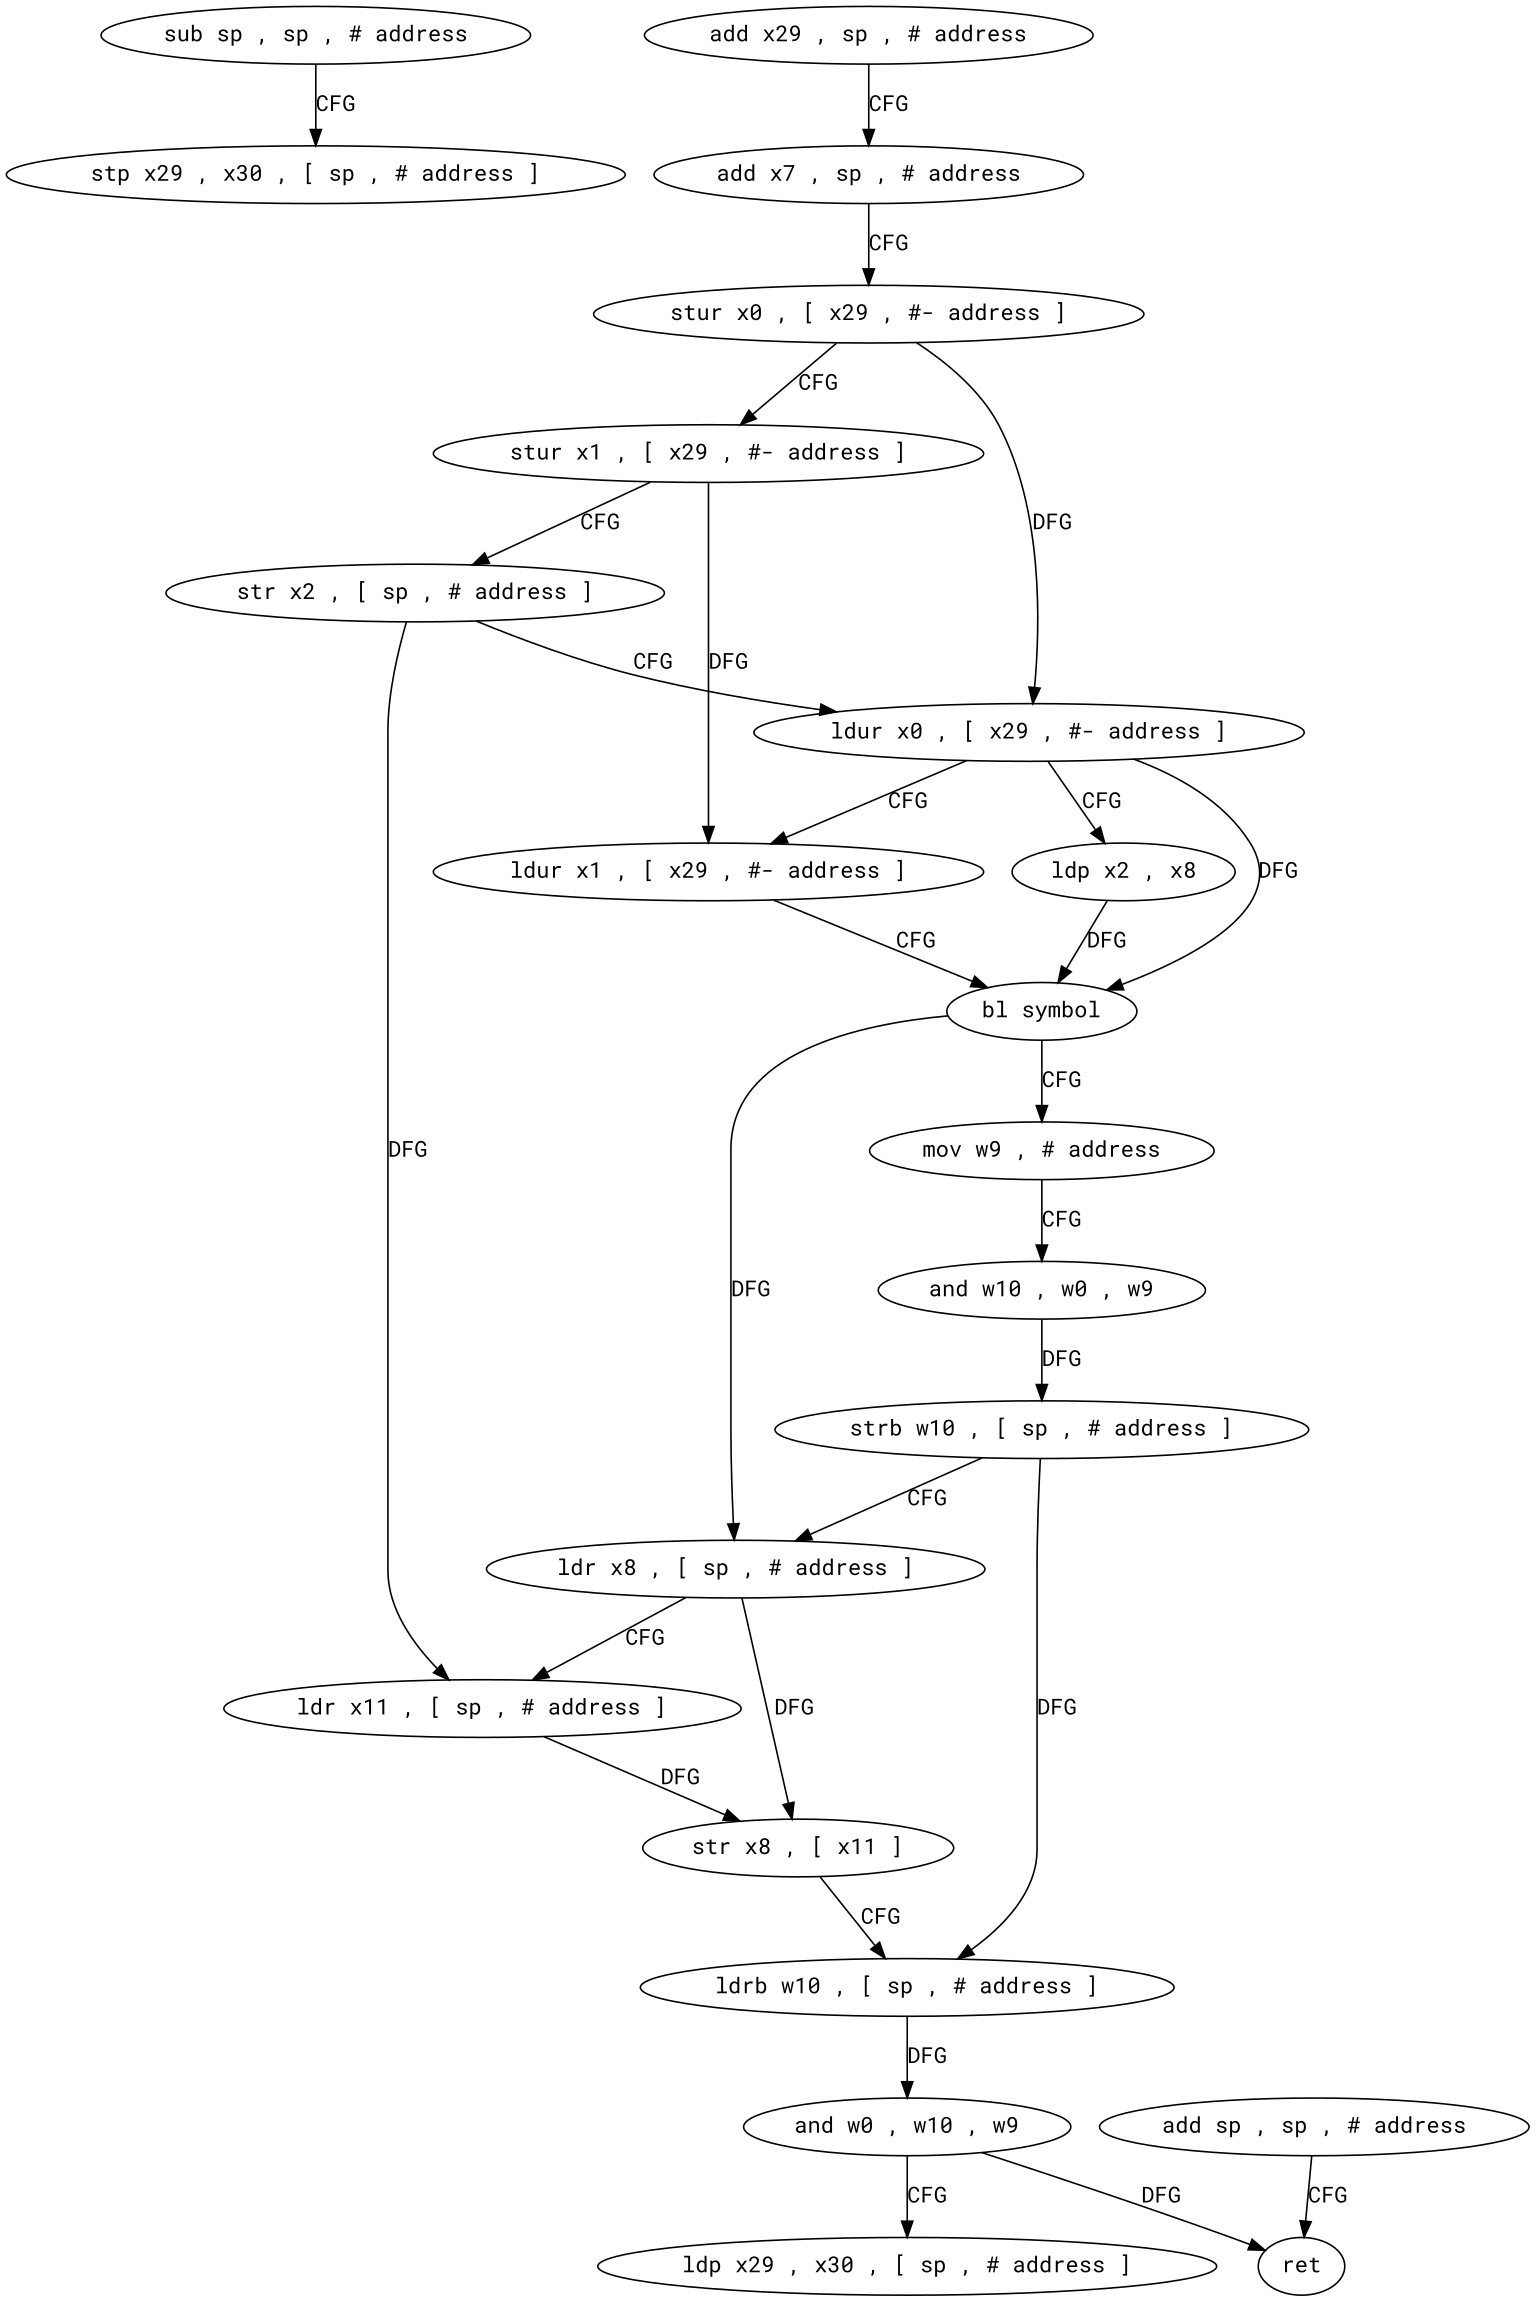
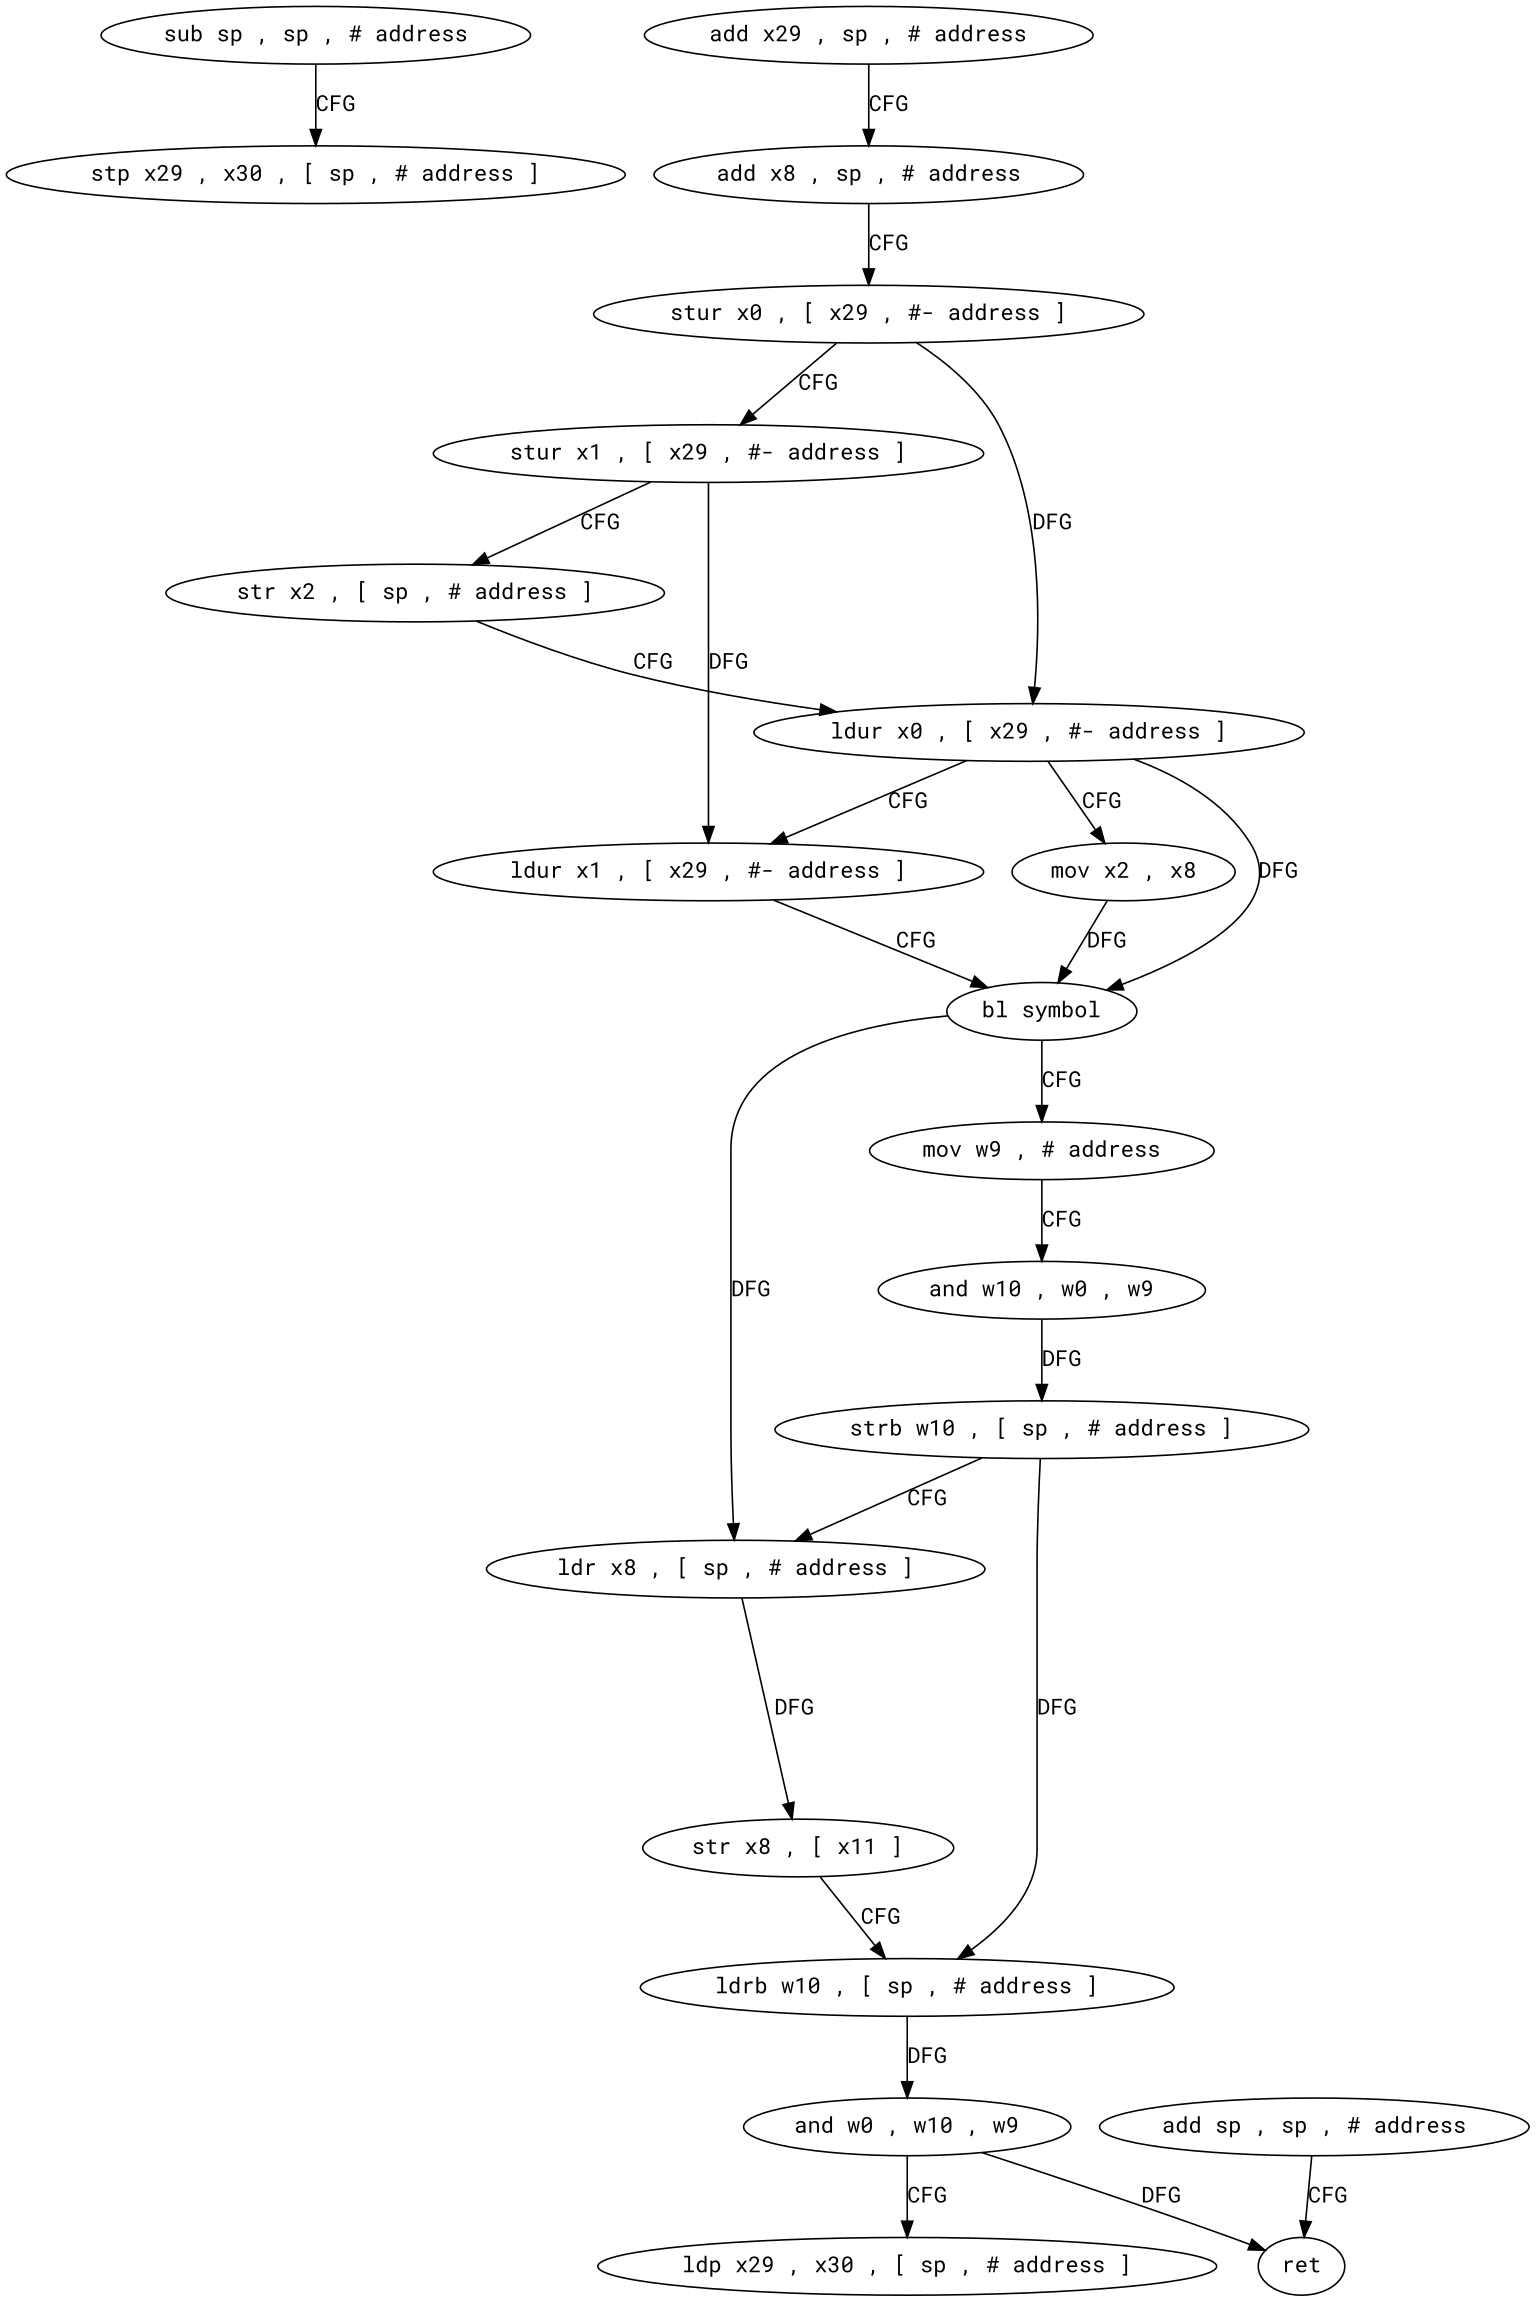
(869, 175) -> (869, 175)
(1124, 872) -> (1124, 872)
(482, 1709) -> none
